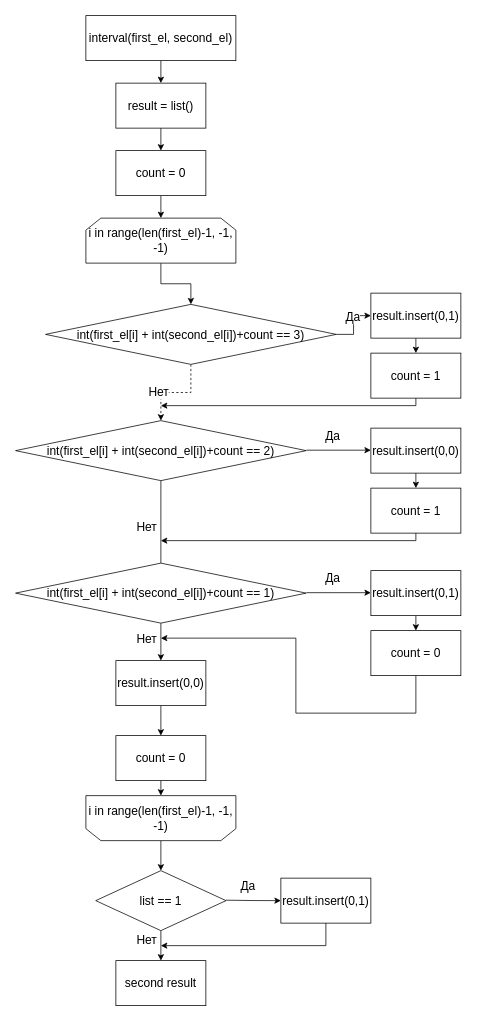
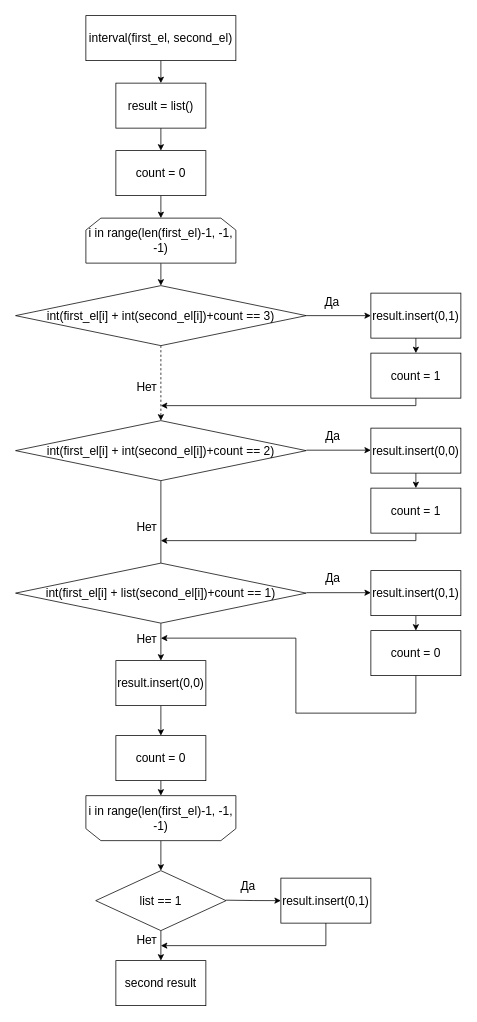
(191, 334) -> (161, 315)
(161, 593) -> (161, 593)
